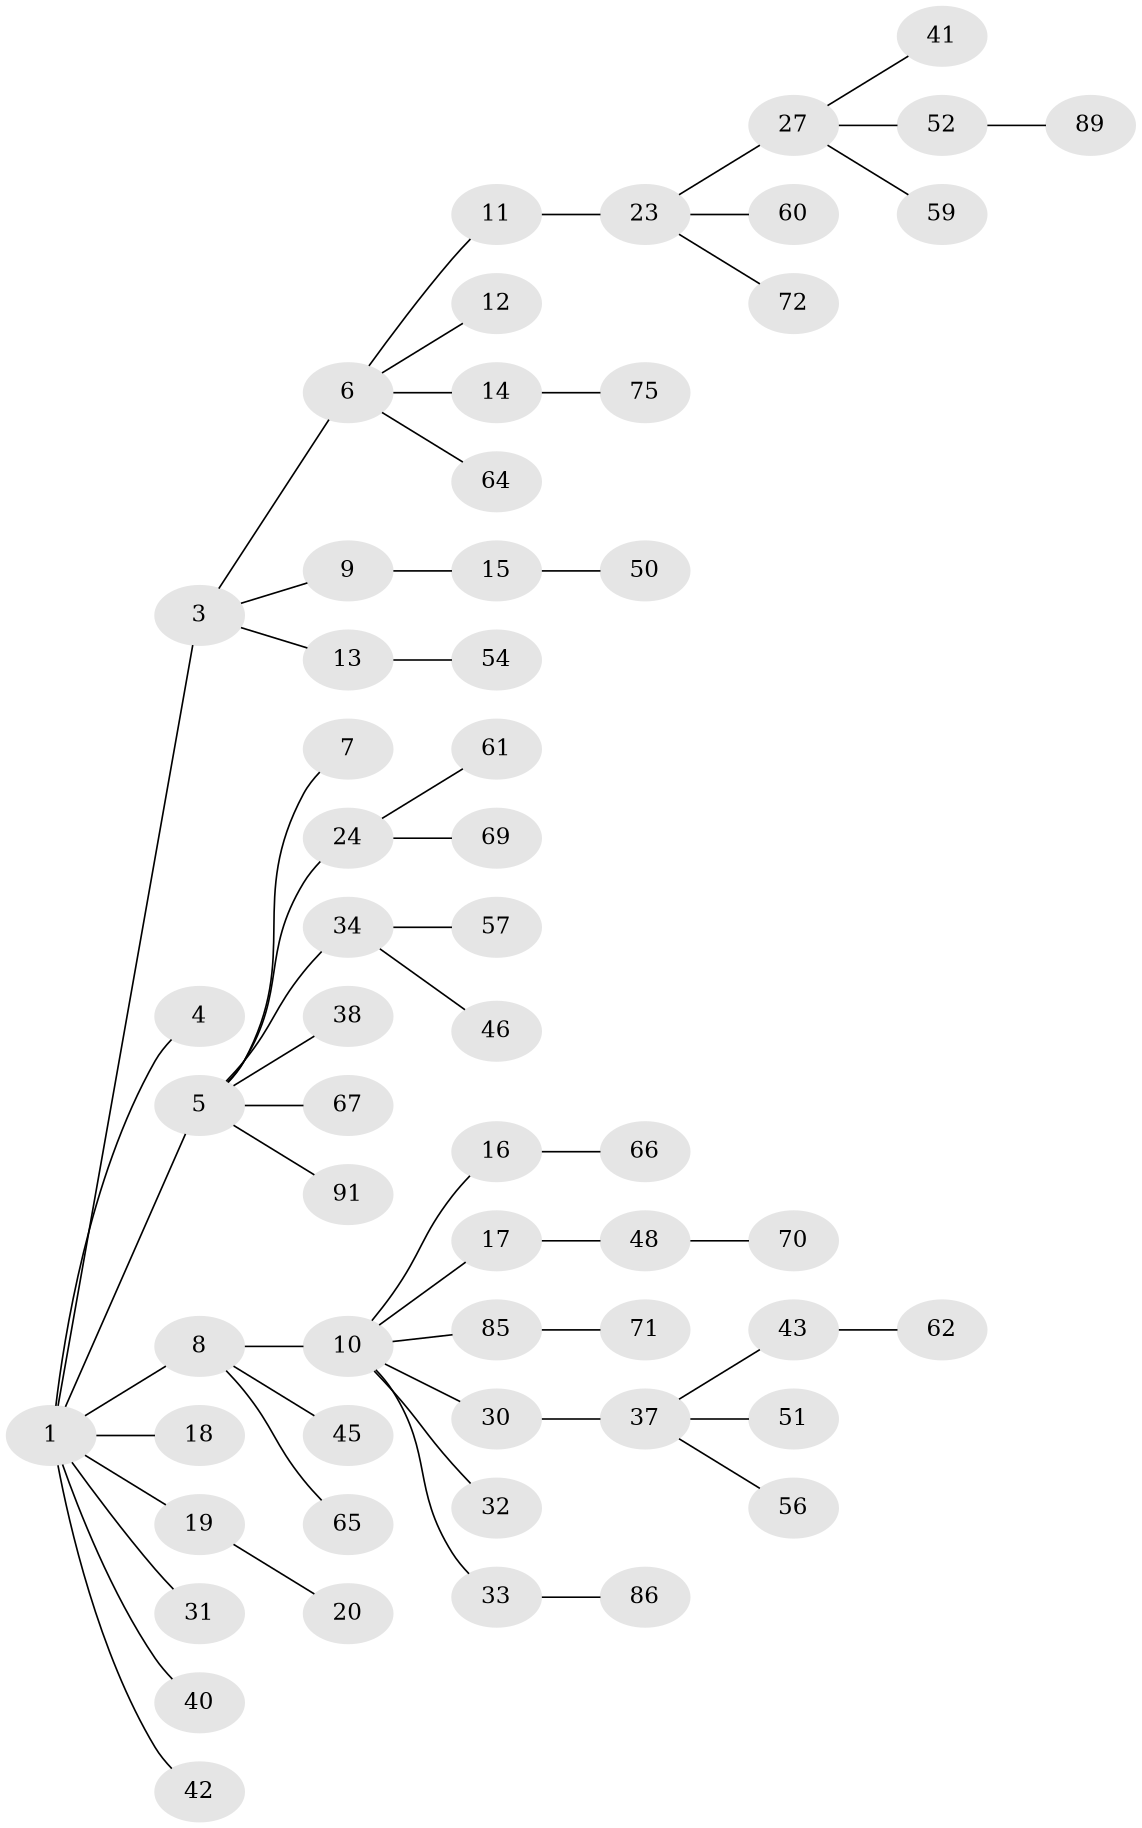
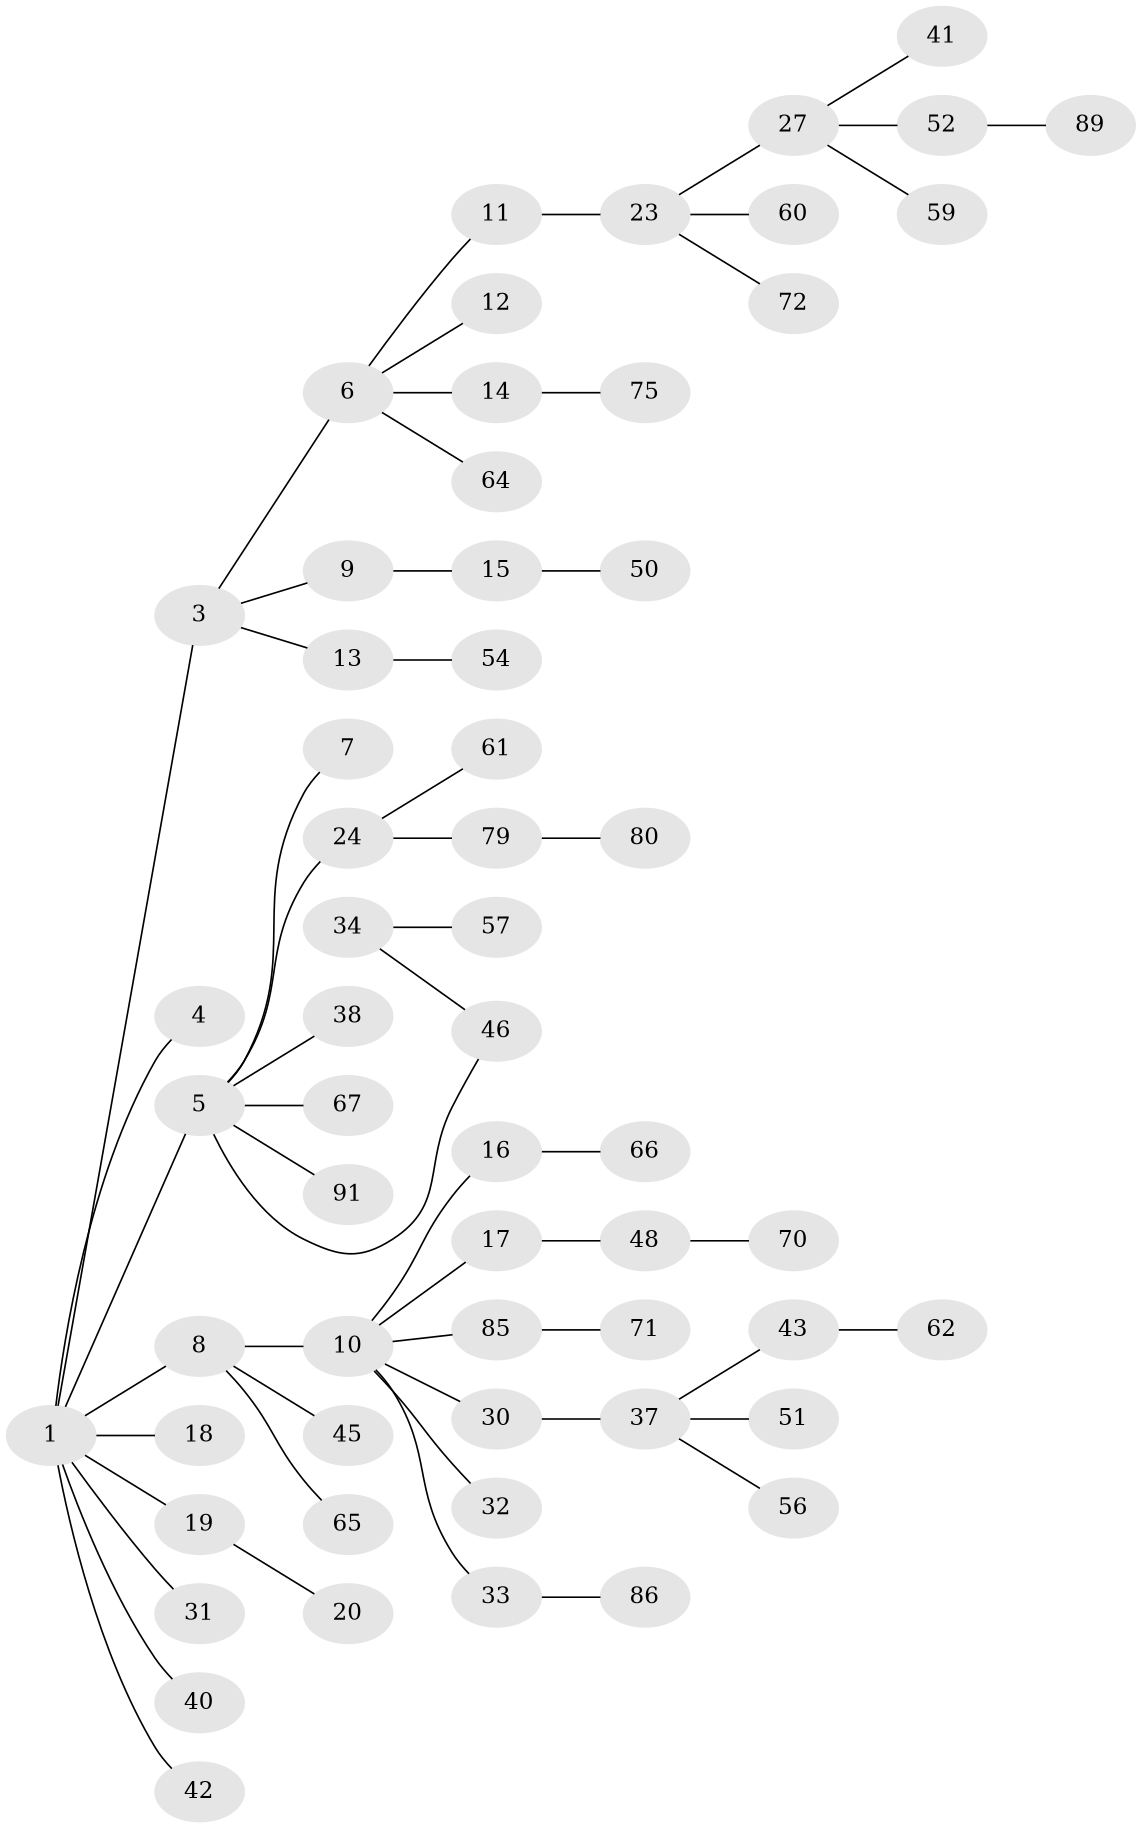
(497, 838) -> (497, 838)
none -> (645, 838)
(276, 1013) -> (379, 1247)
